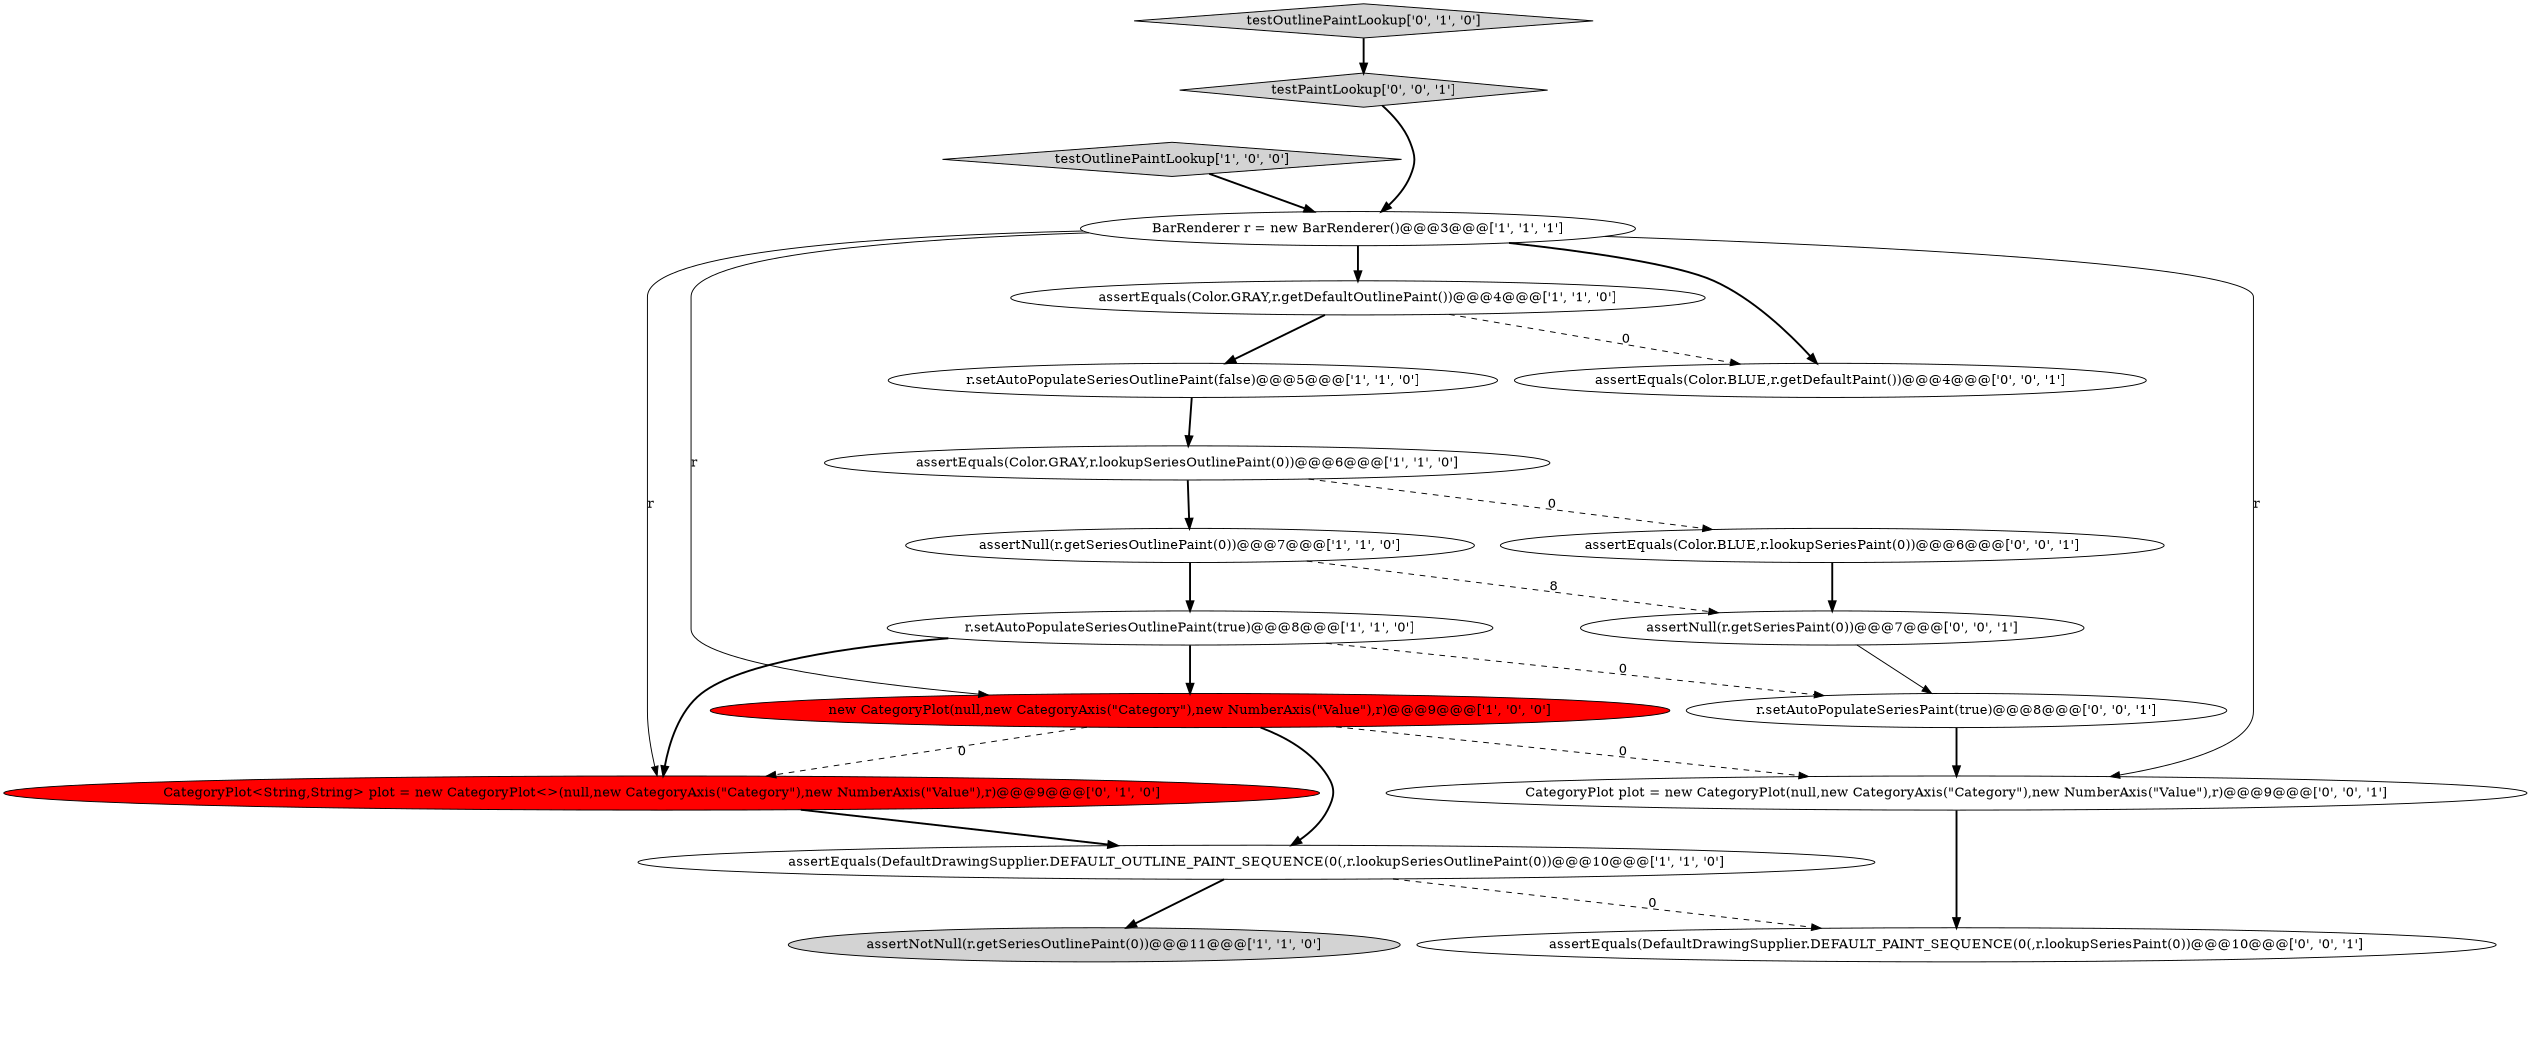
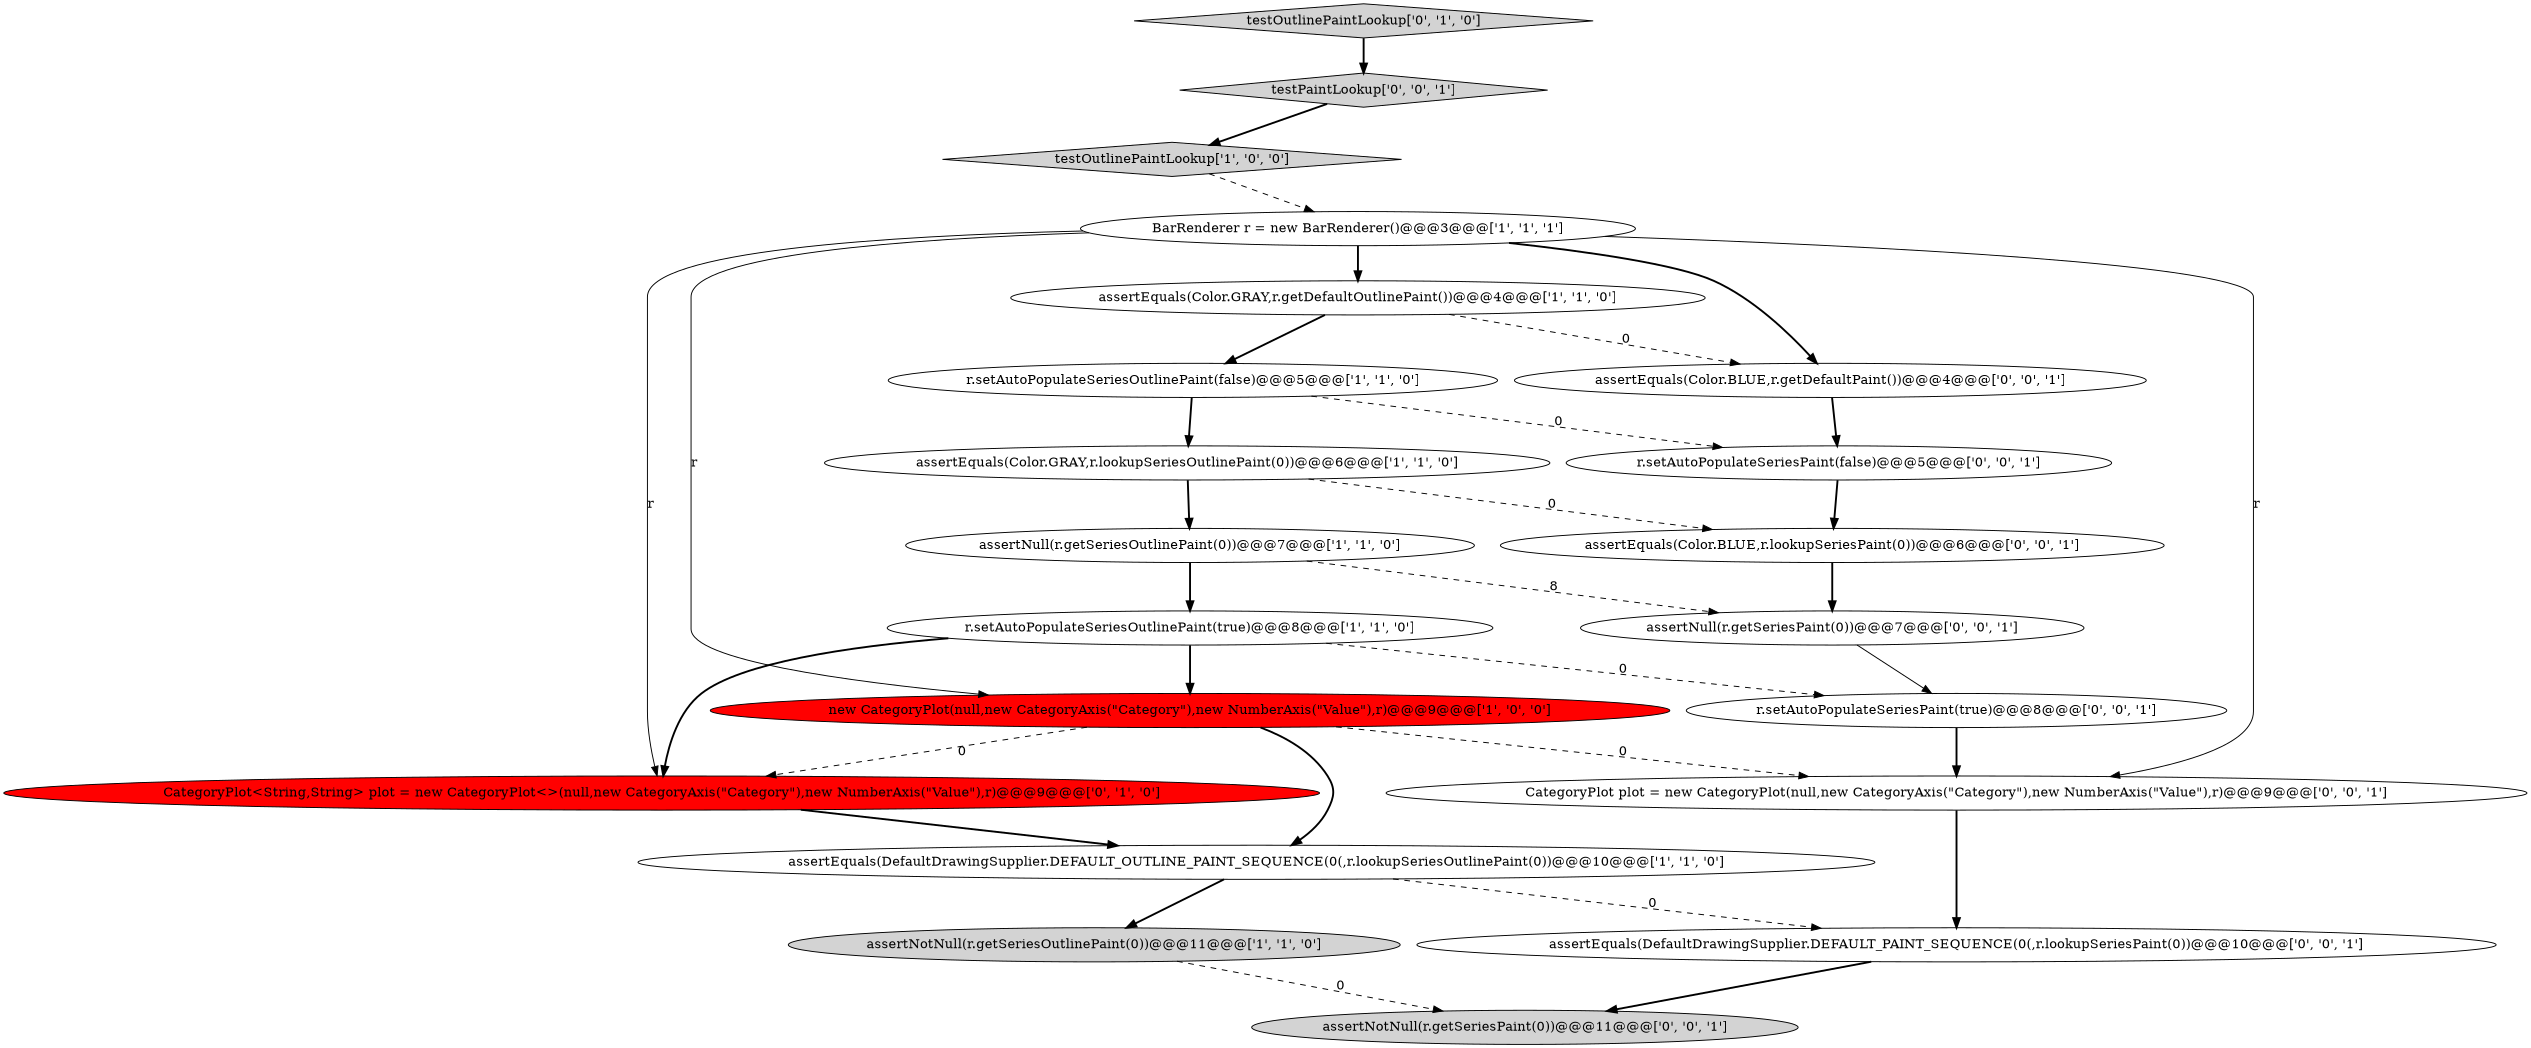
(1414, 154) -> (1273, 123)
(1257, 191) -> (1257, 191)
none -> (1839, 463)
none -> (1525, 1027)
